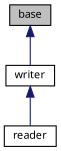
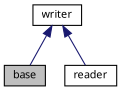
(30, 51) -> (38, 50)
